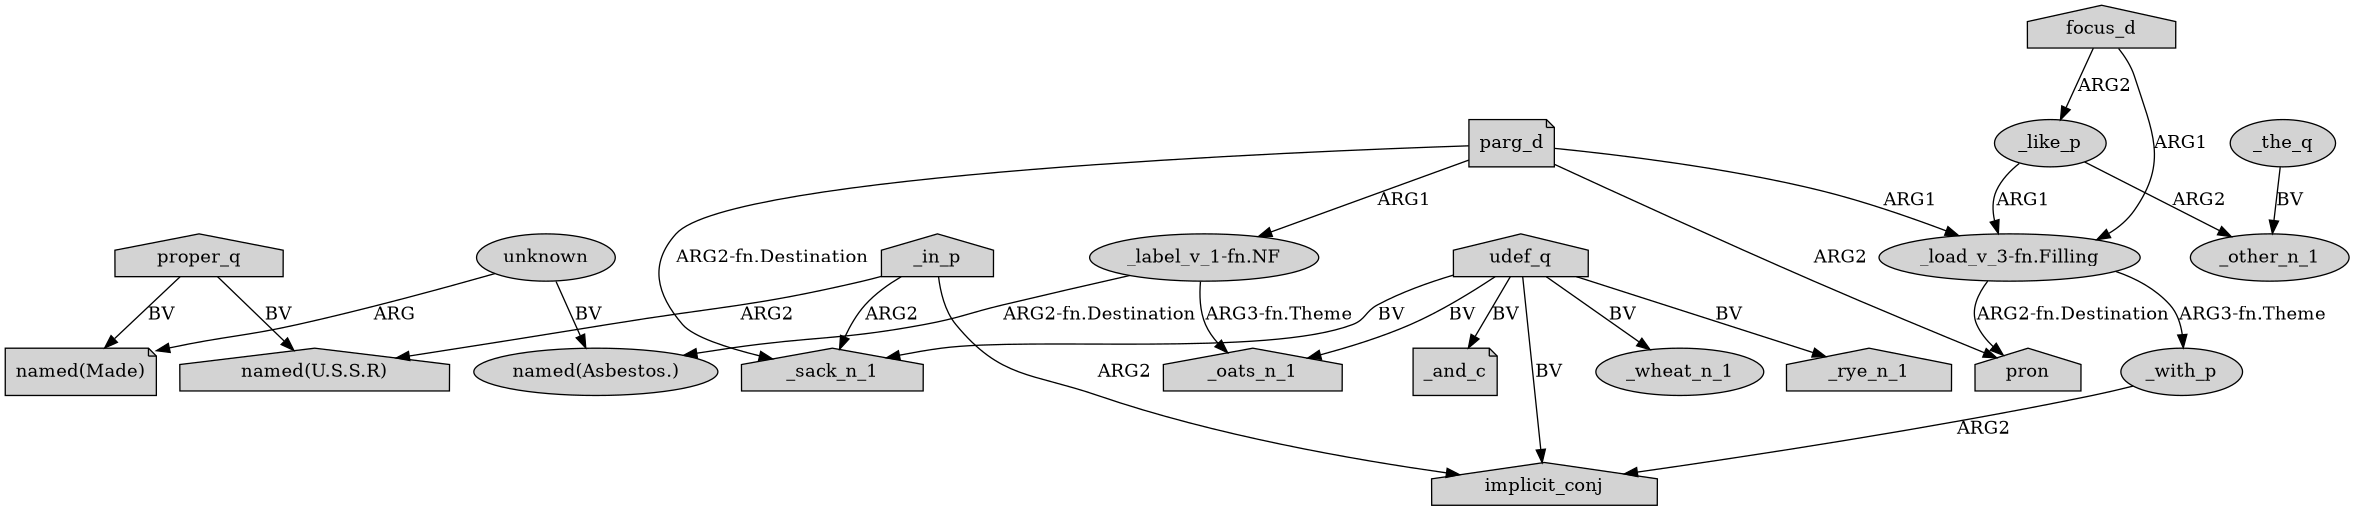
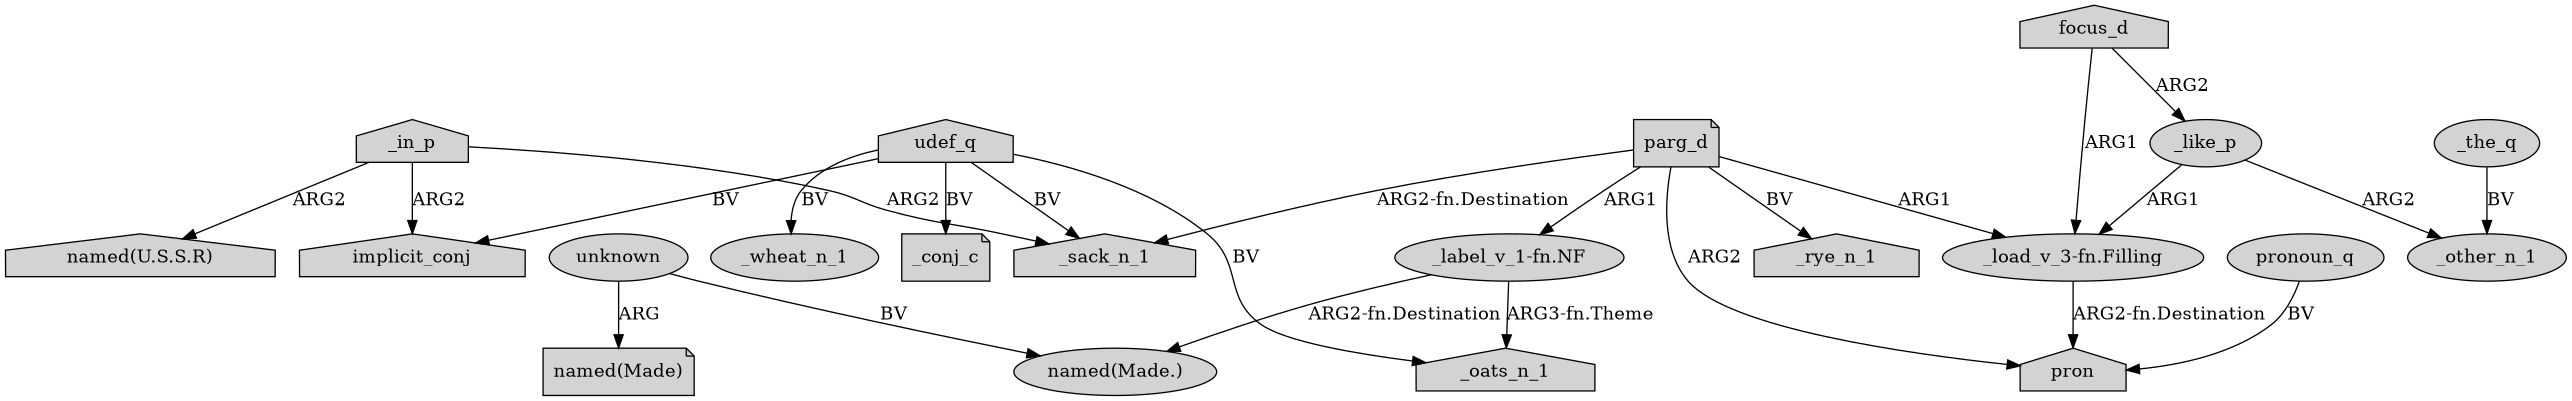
(199, 258) -> none
none -> (2306, 258)
(1695, 315) -> (1755, 199)
(596, 372) -> (1115, 372)
(1455, 372) -> (946, 258)
(2182, 372) -> none
